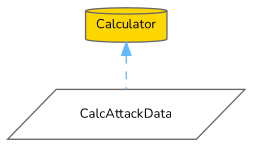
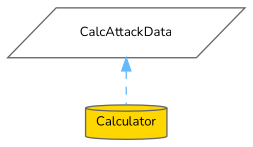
(126, 73) -> (126, 88)
